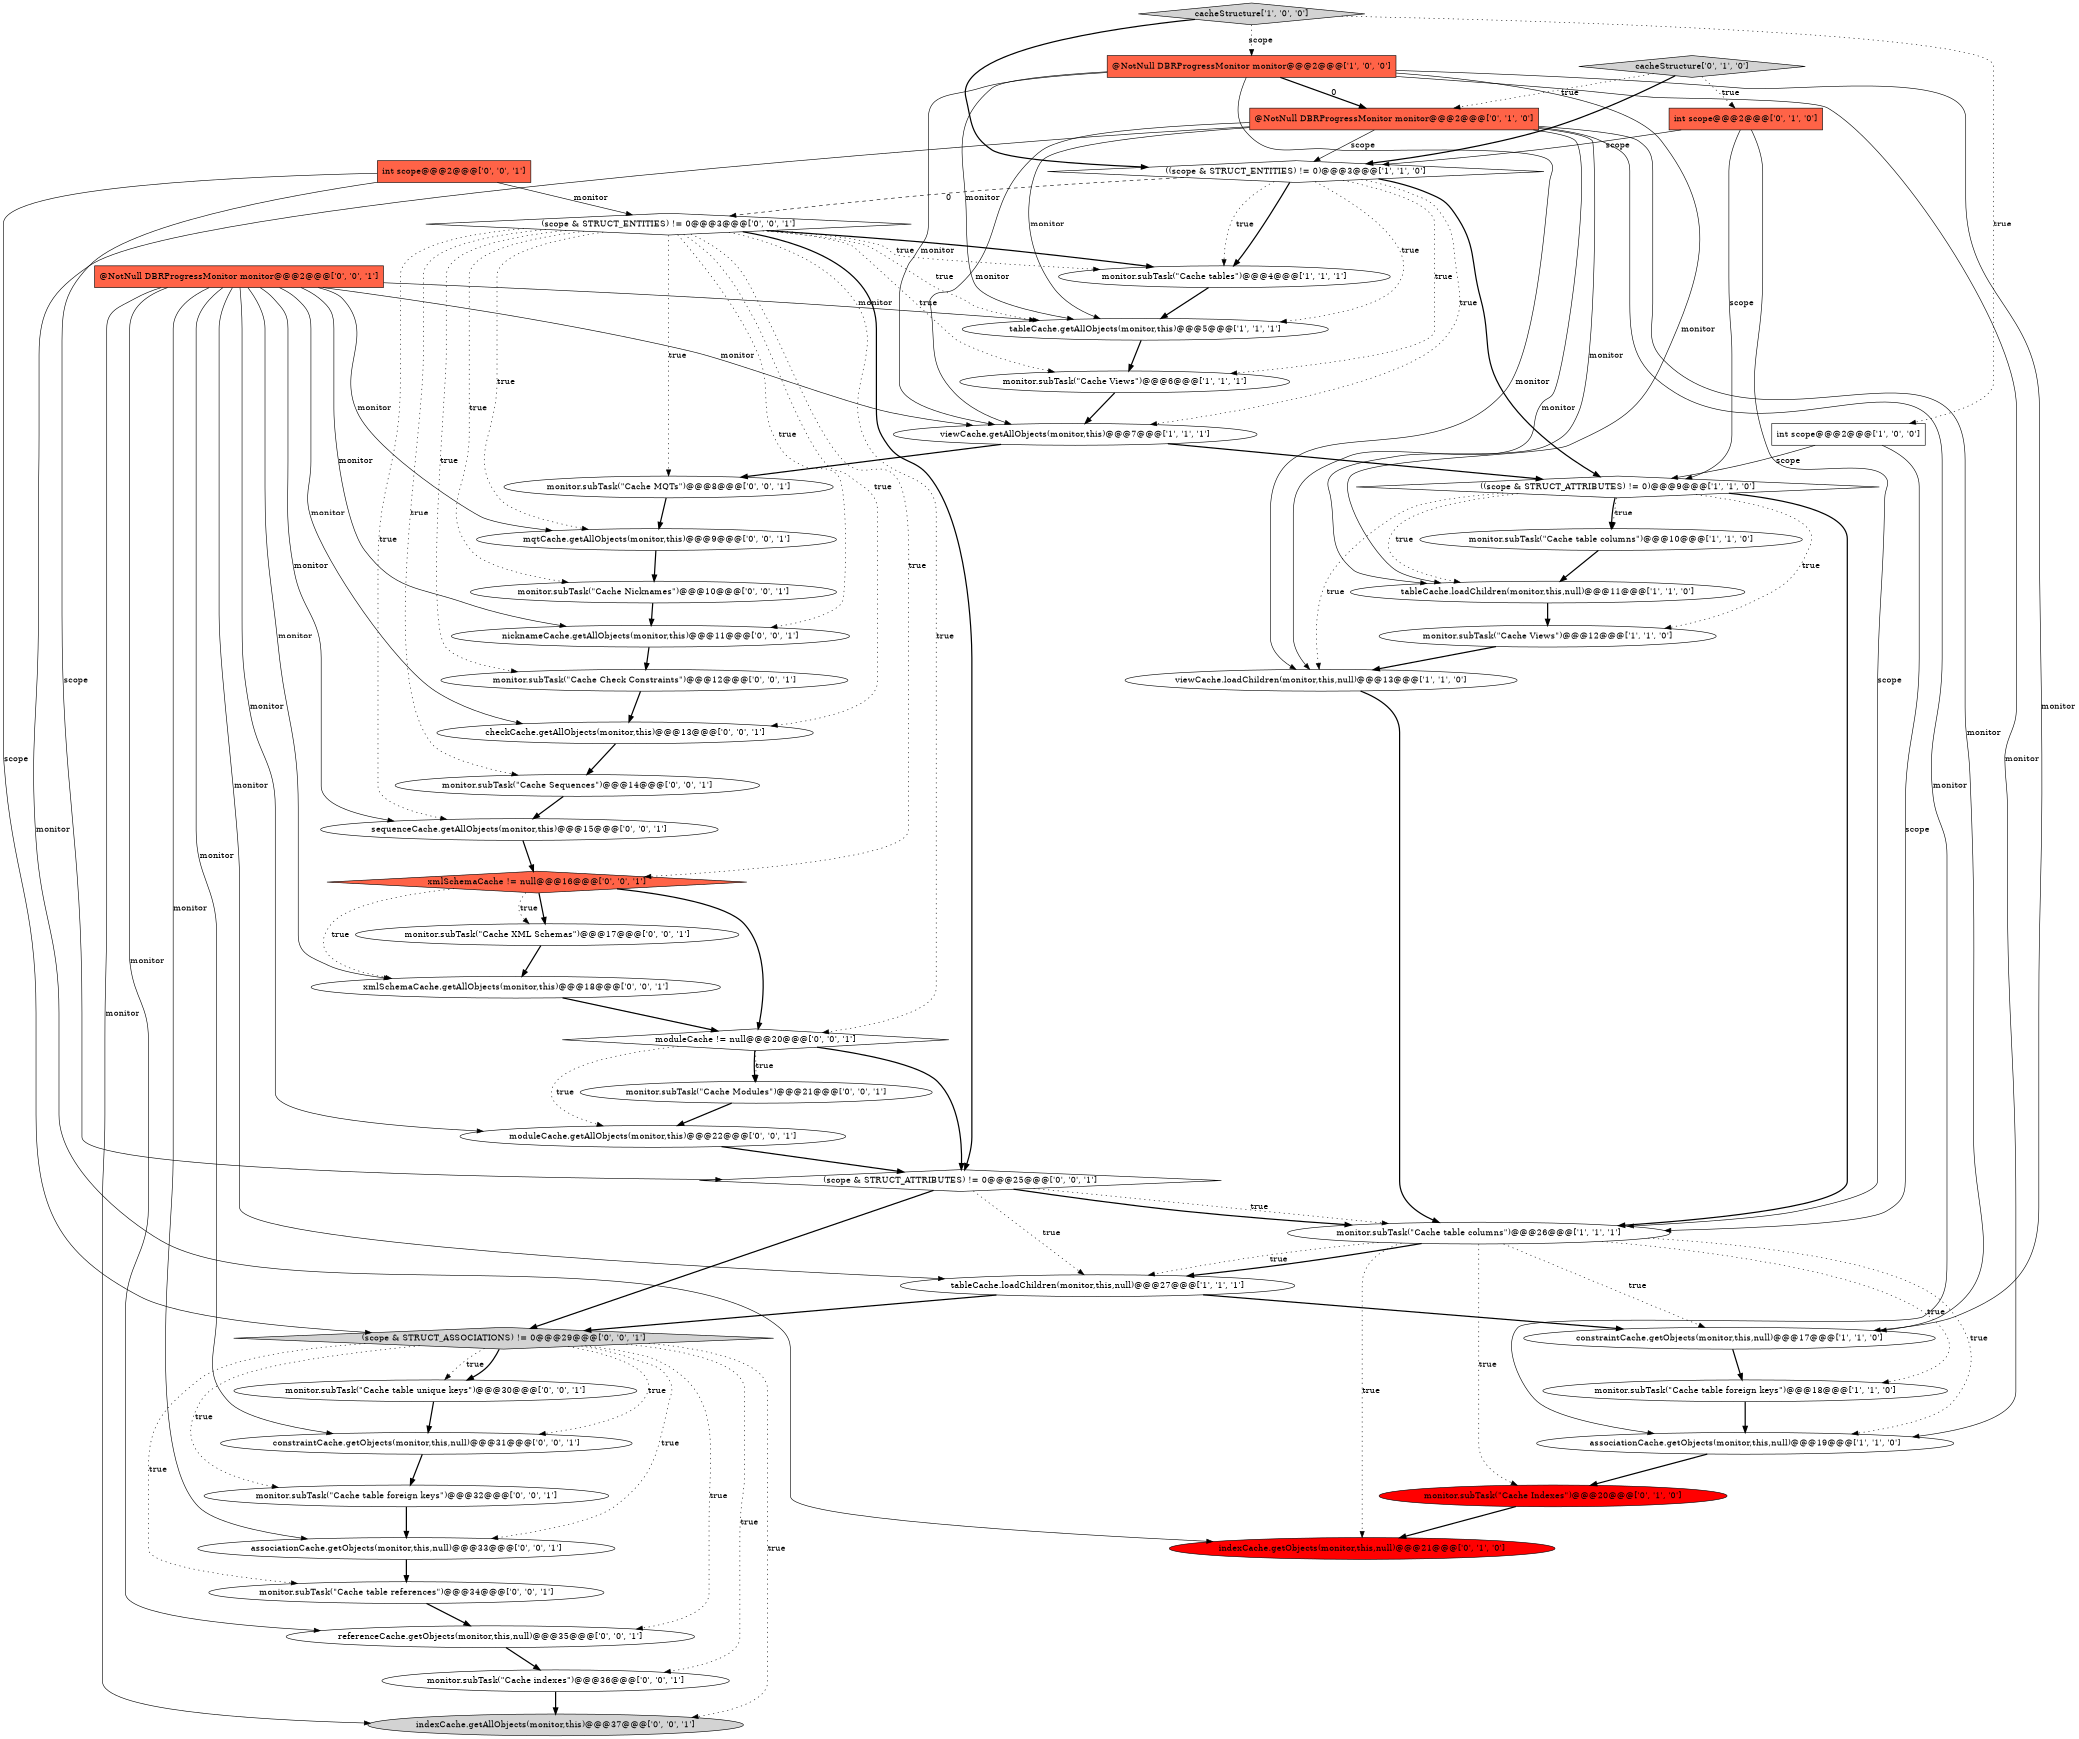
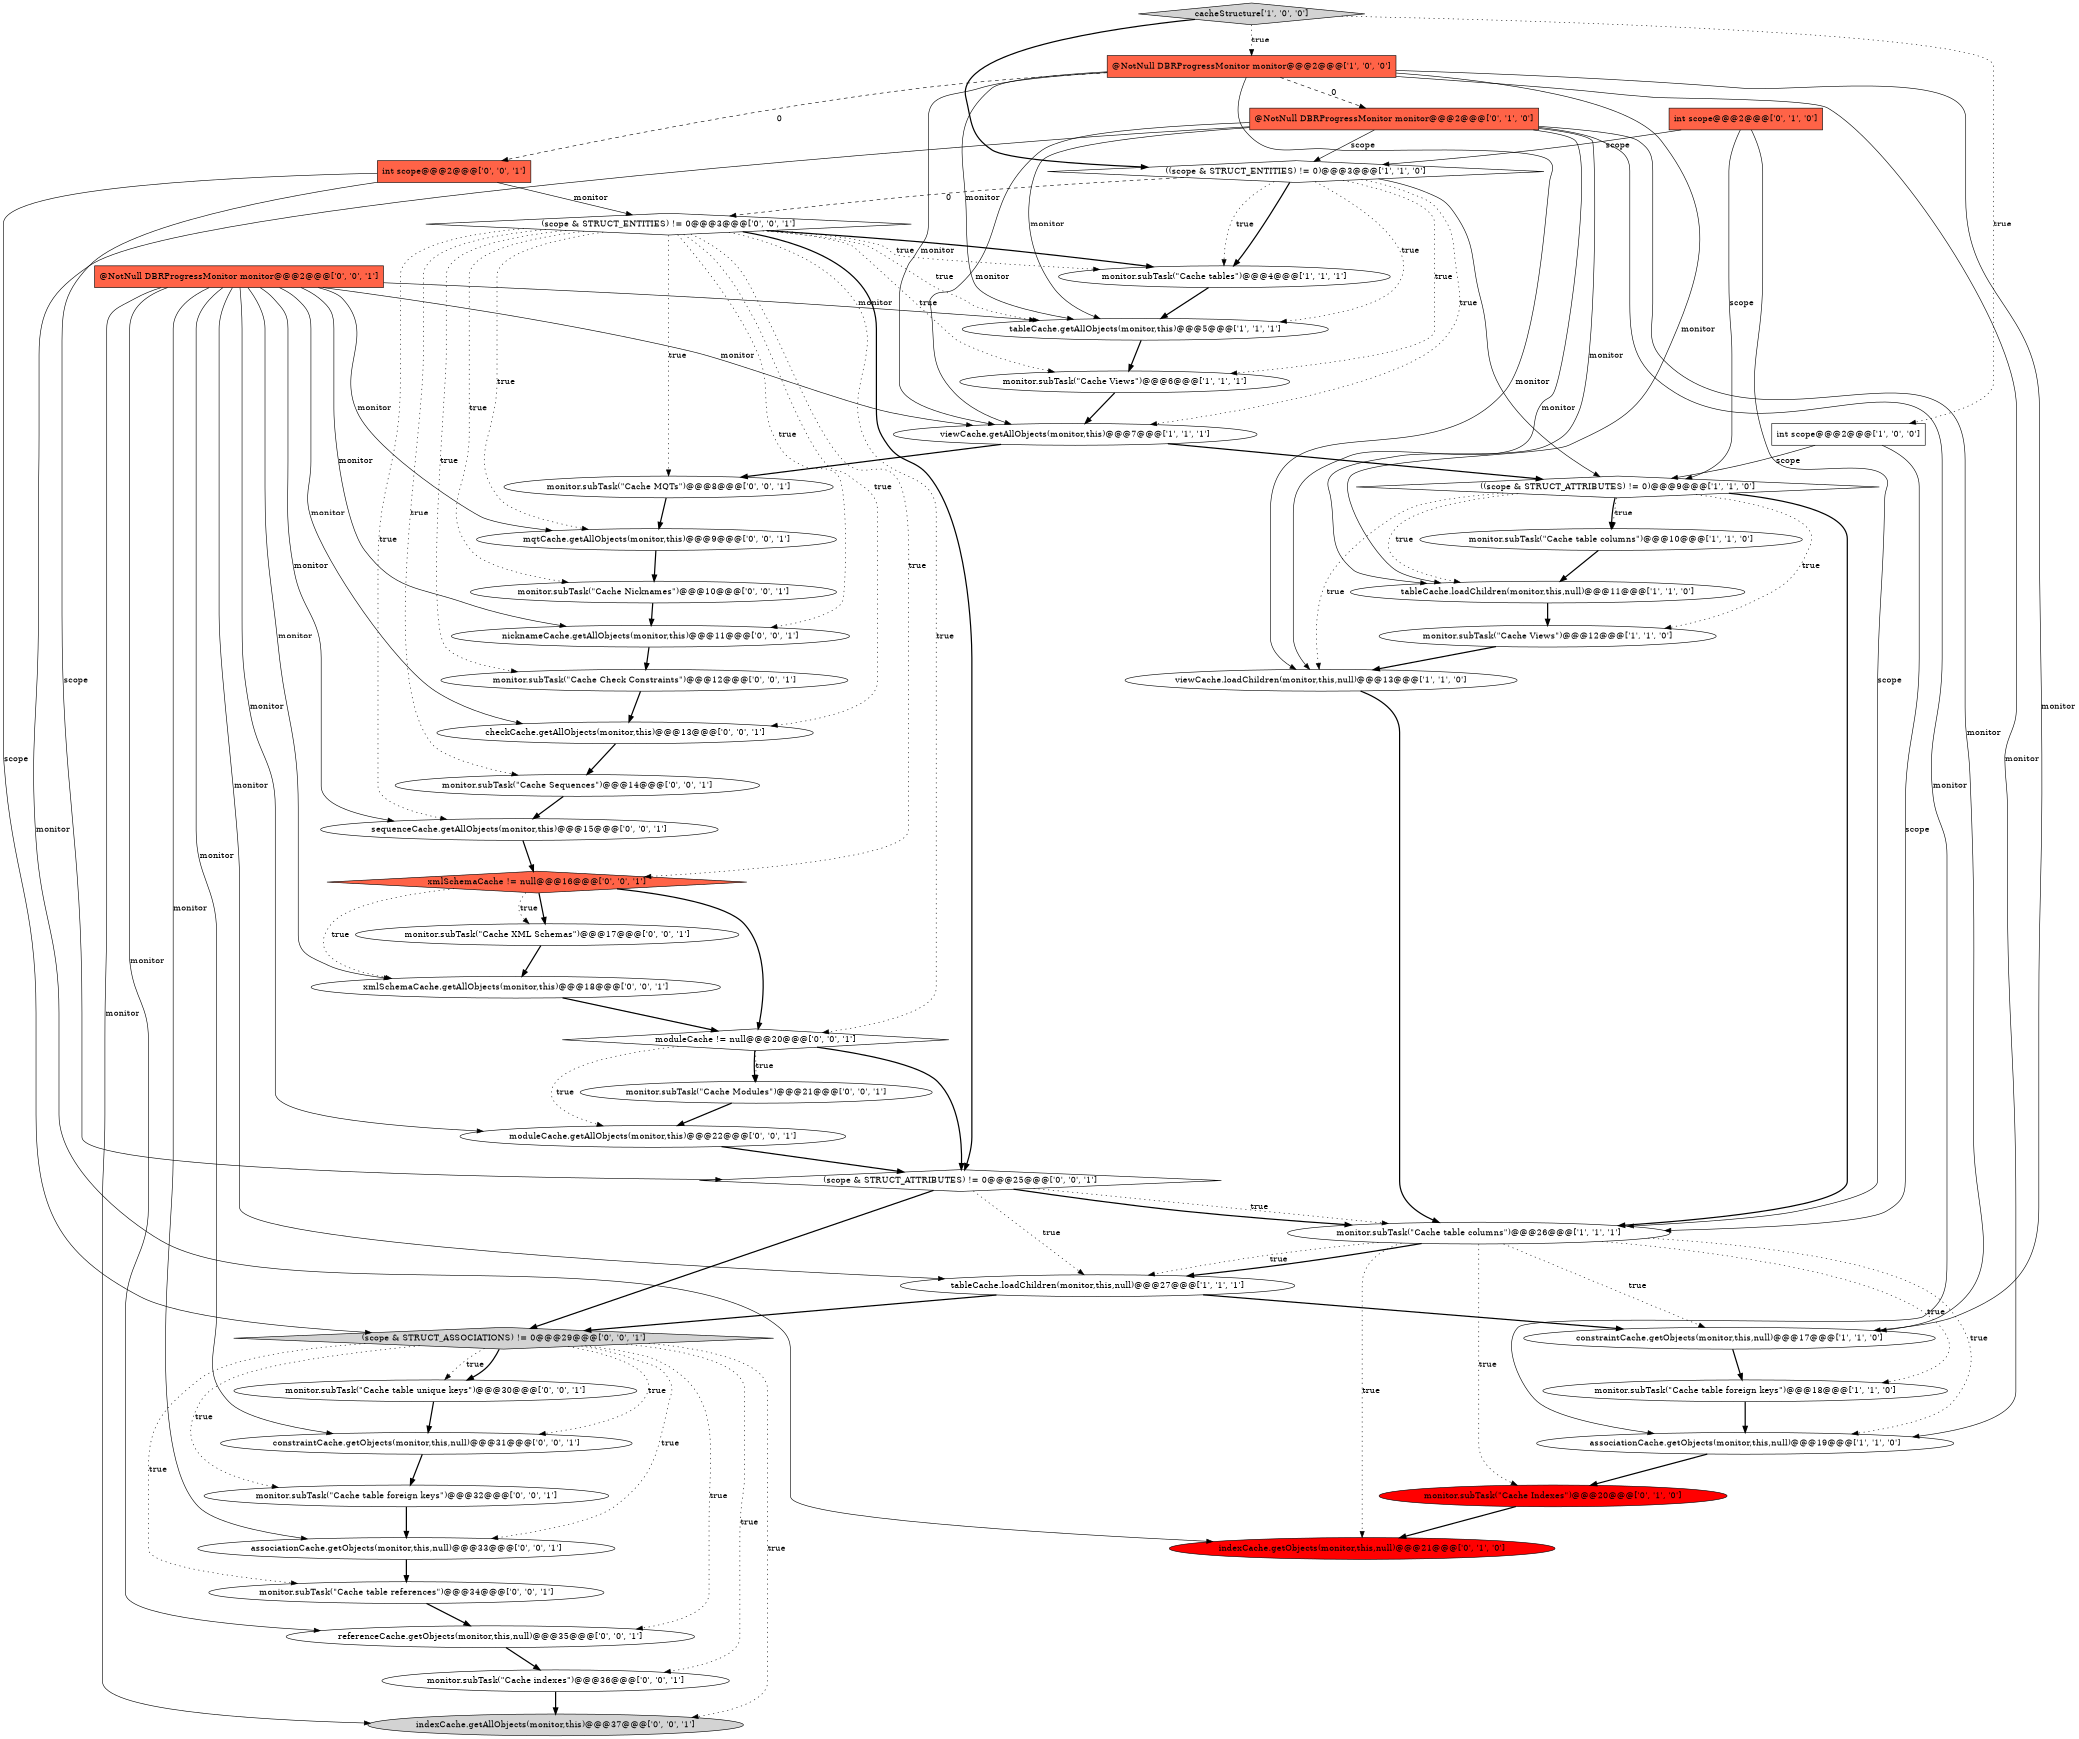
(1261, 40) -> (1261, 40)
(1692, 66) -> none
(1320, 92) -> (1320, 92)
none -> (806, 104)
(1485, 321) -> (1485, 321)
